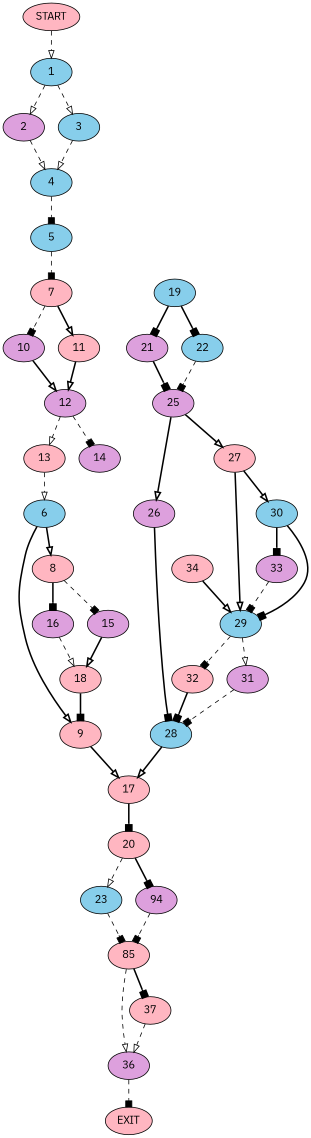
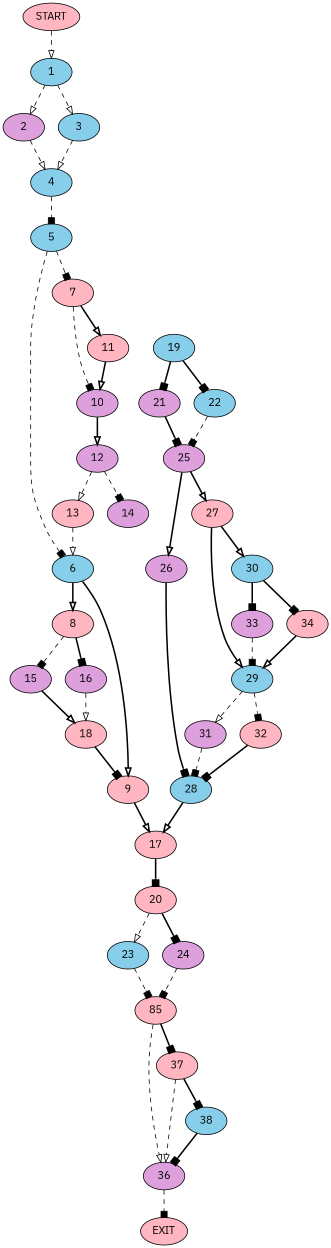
(73, 372) -> (104, 372)
none -> (31, 403)
(307, 577) -> (277, 594)
(156, 900) -> (183, 955)
none -> (206, 1121)
